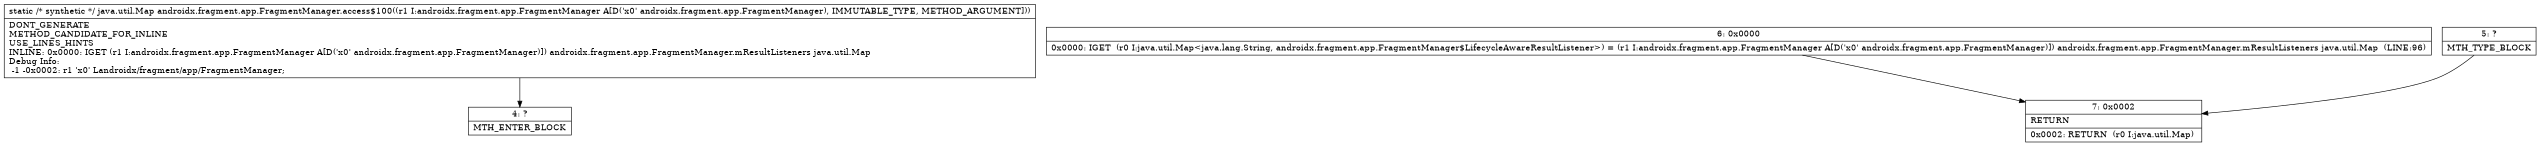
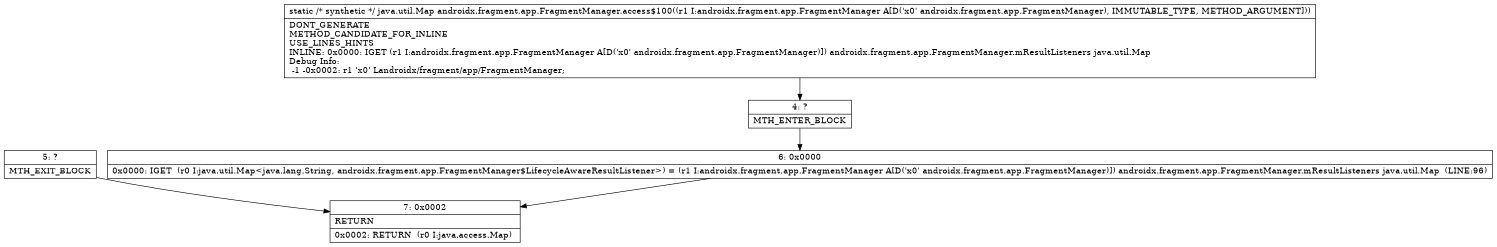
(2489, 48) -> (50, 171)
(2114, 135) -> (425, 235)
none -> (800, 136)
